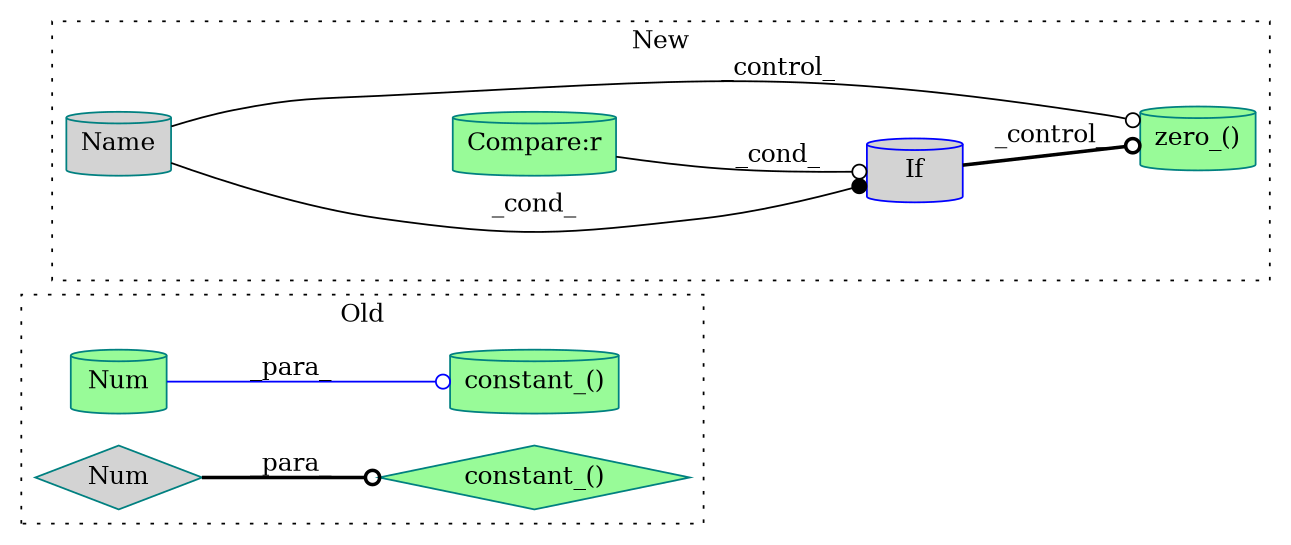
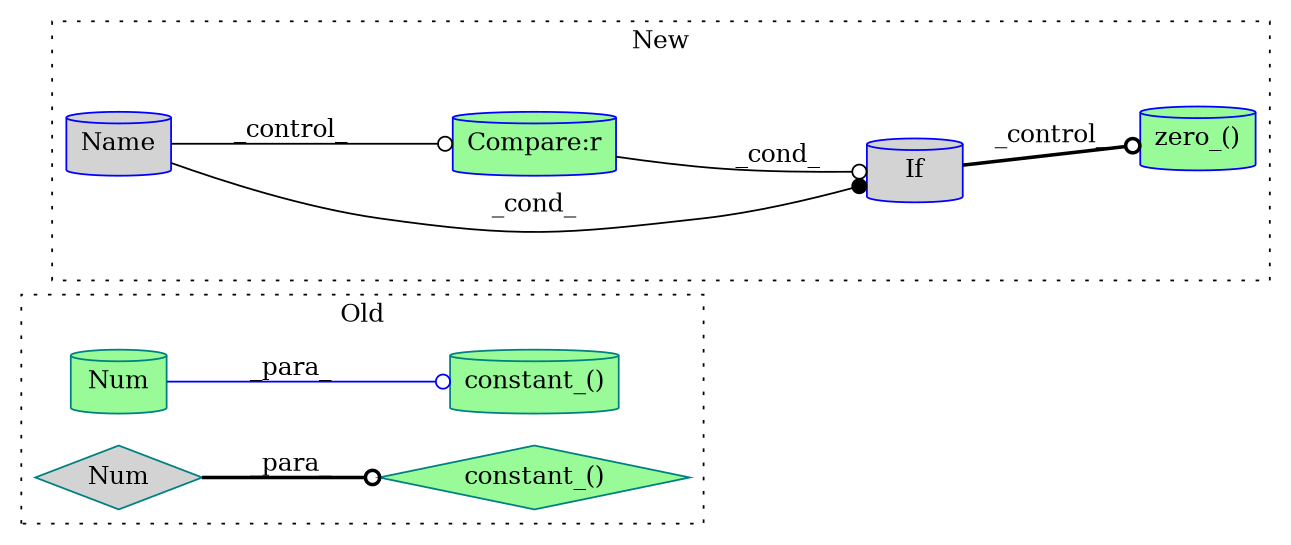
(648, 83) -> (305, 144)
(1198, 138) -> (1198, 138)
(119, 144) -> (119, 144)
(534, 144) -> (534, 144)
